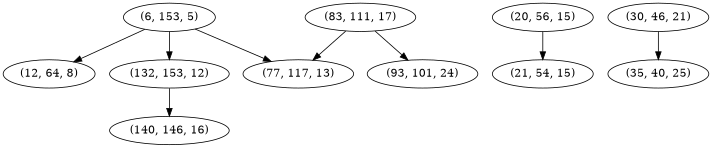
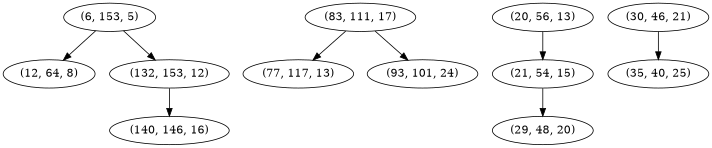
(543, 17) -> (543, 17)
(230, 44) -> none
none -> (543, 130)
